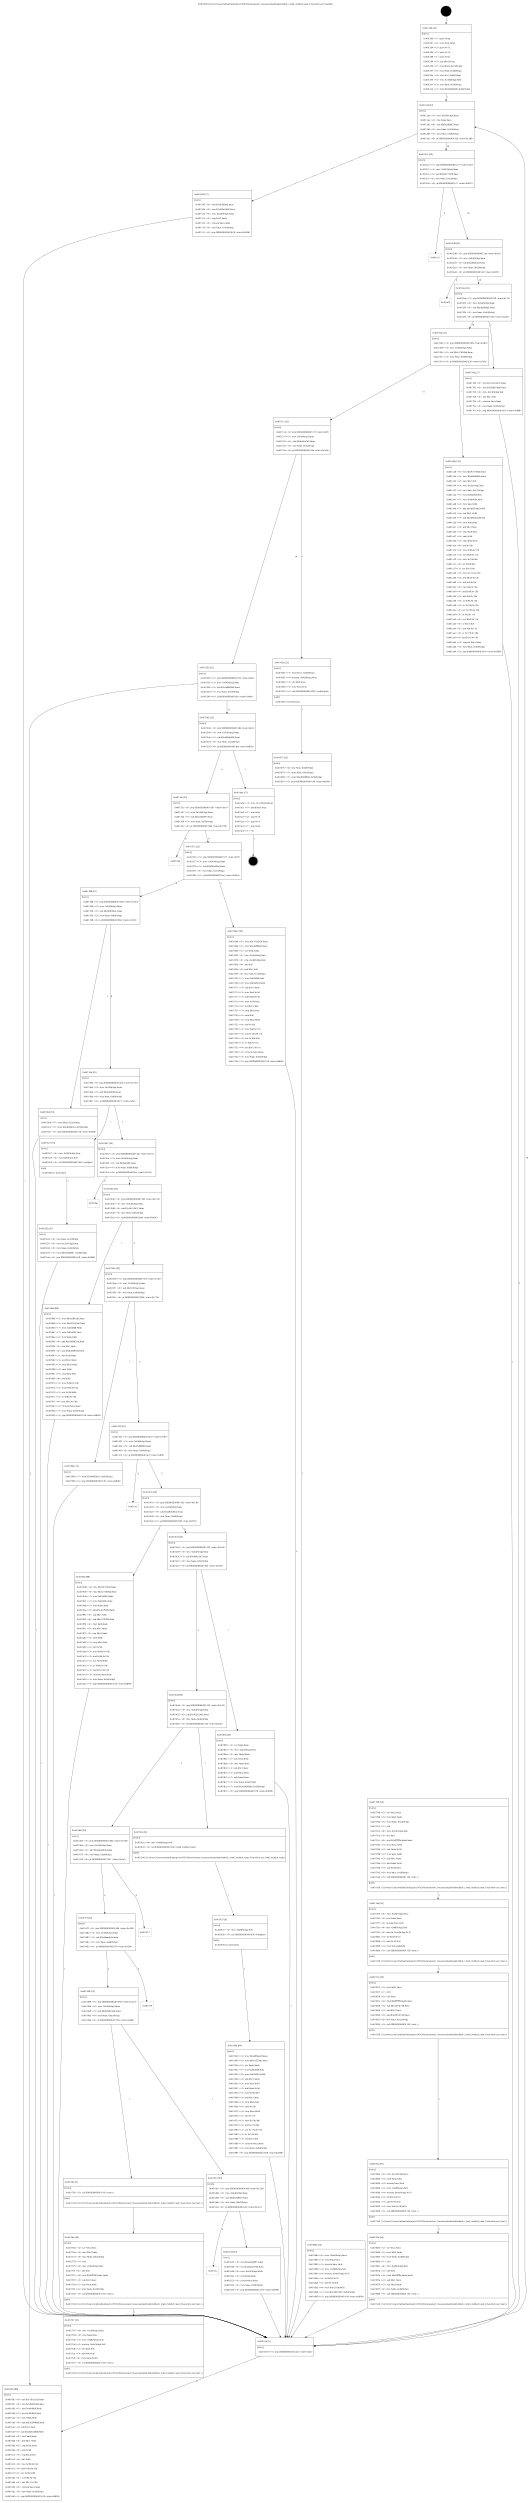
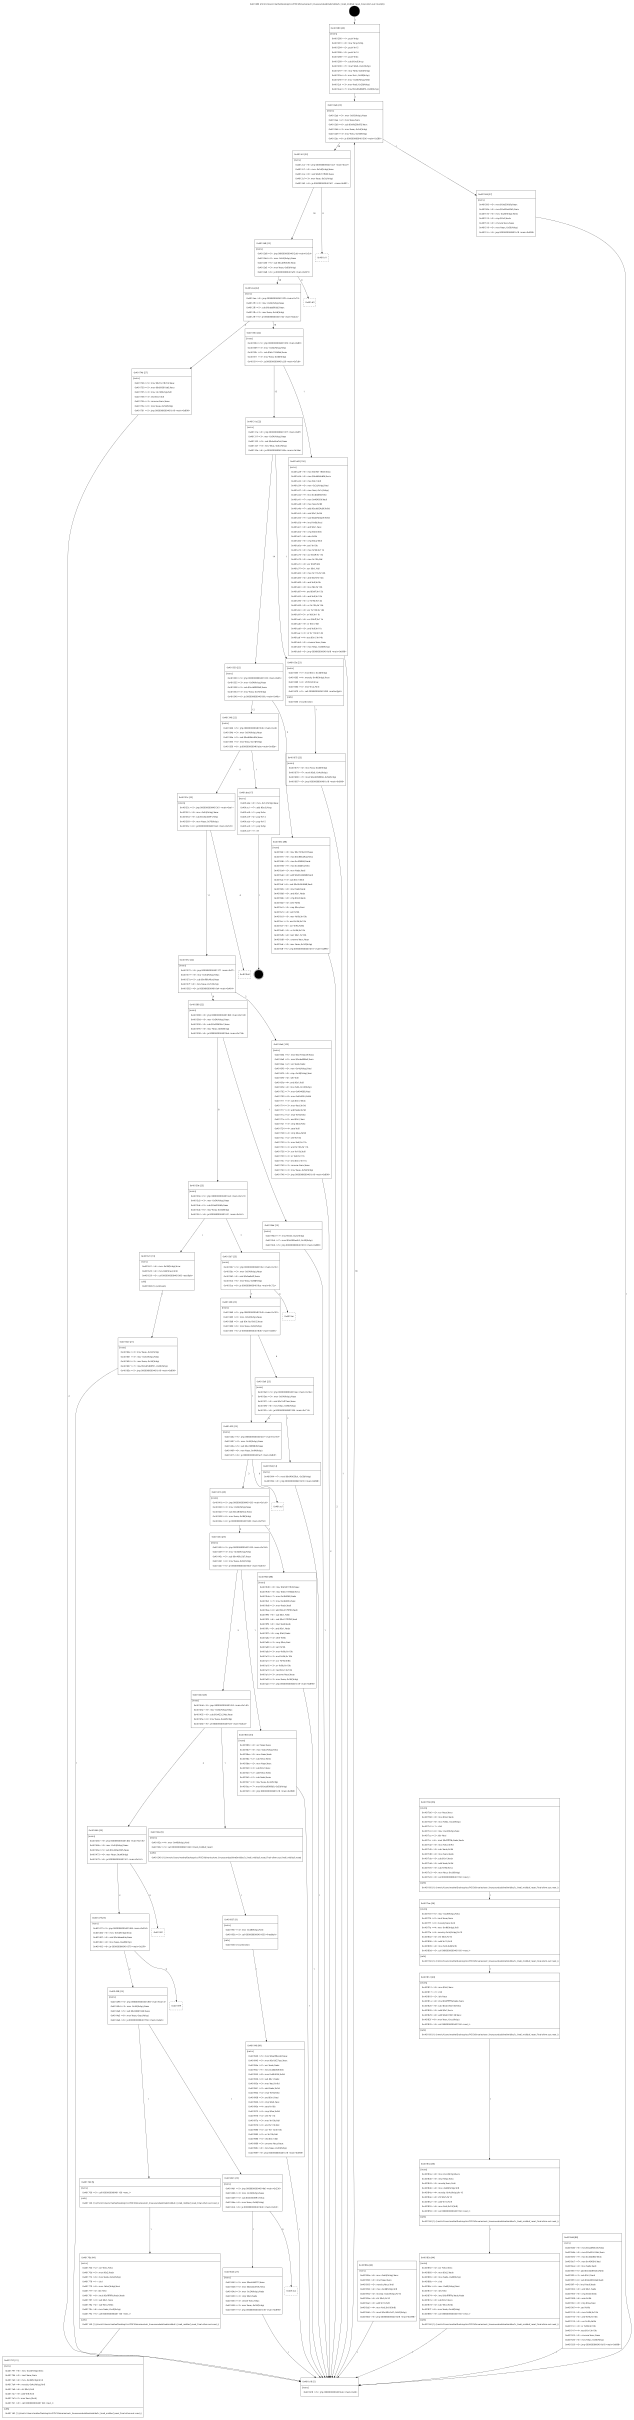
(104, 1262) -> (251, 1378)
(162, 2394) -> (336, 1664)
